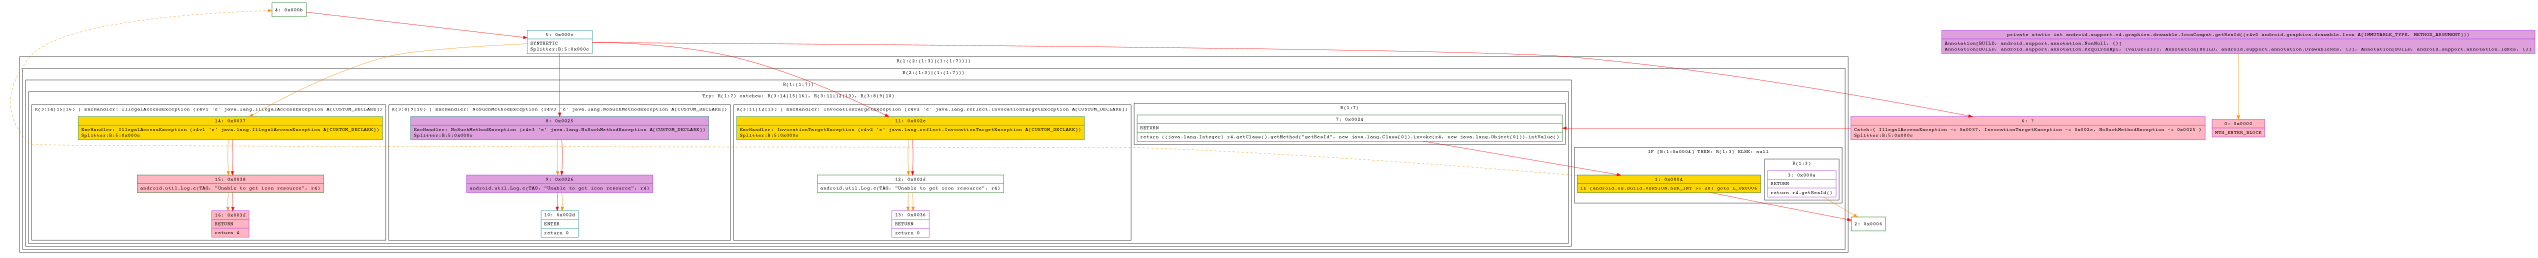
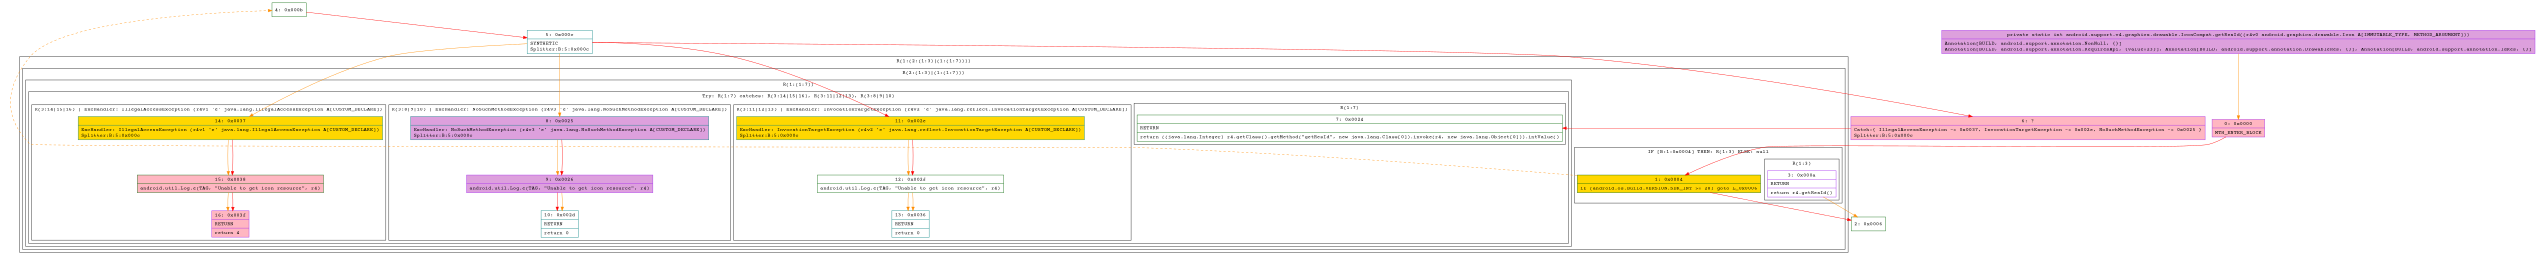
(560, 83) -> (560, 83)
(1520, 158) -> (1956, 146)
(552, 224) -> (554, 224)
(911, 224) -> (911, 224)
